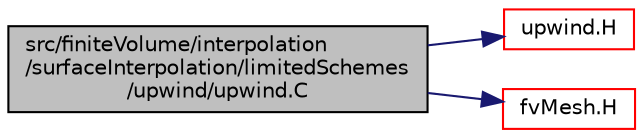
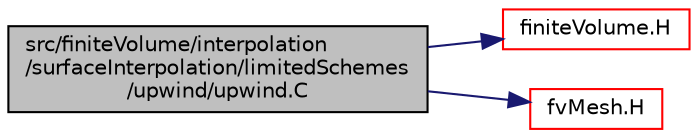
(569, 29) -> (596, 29)
